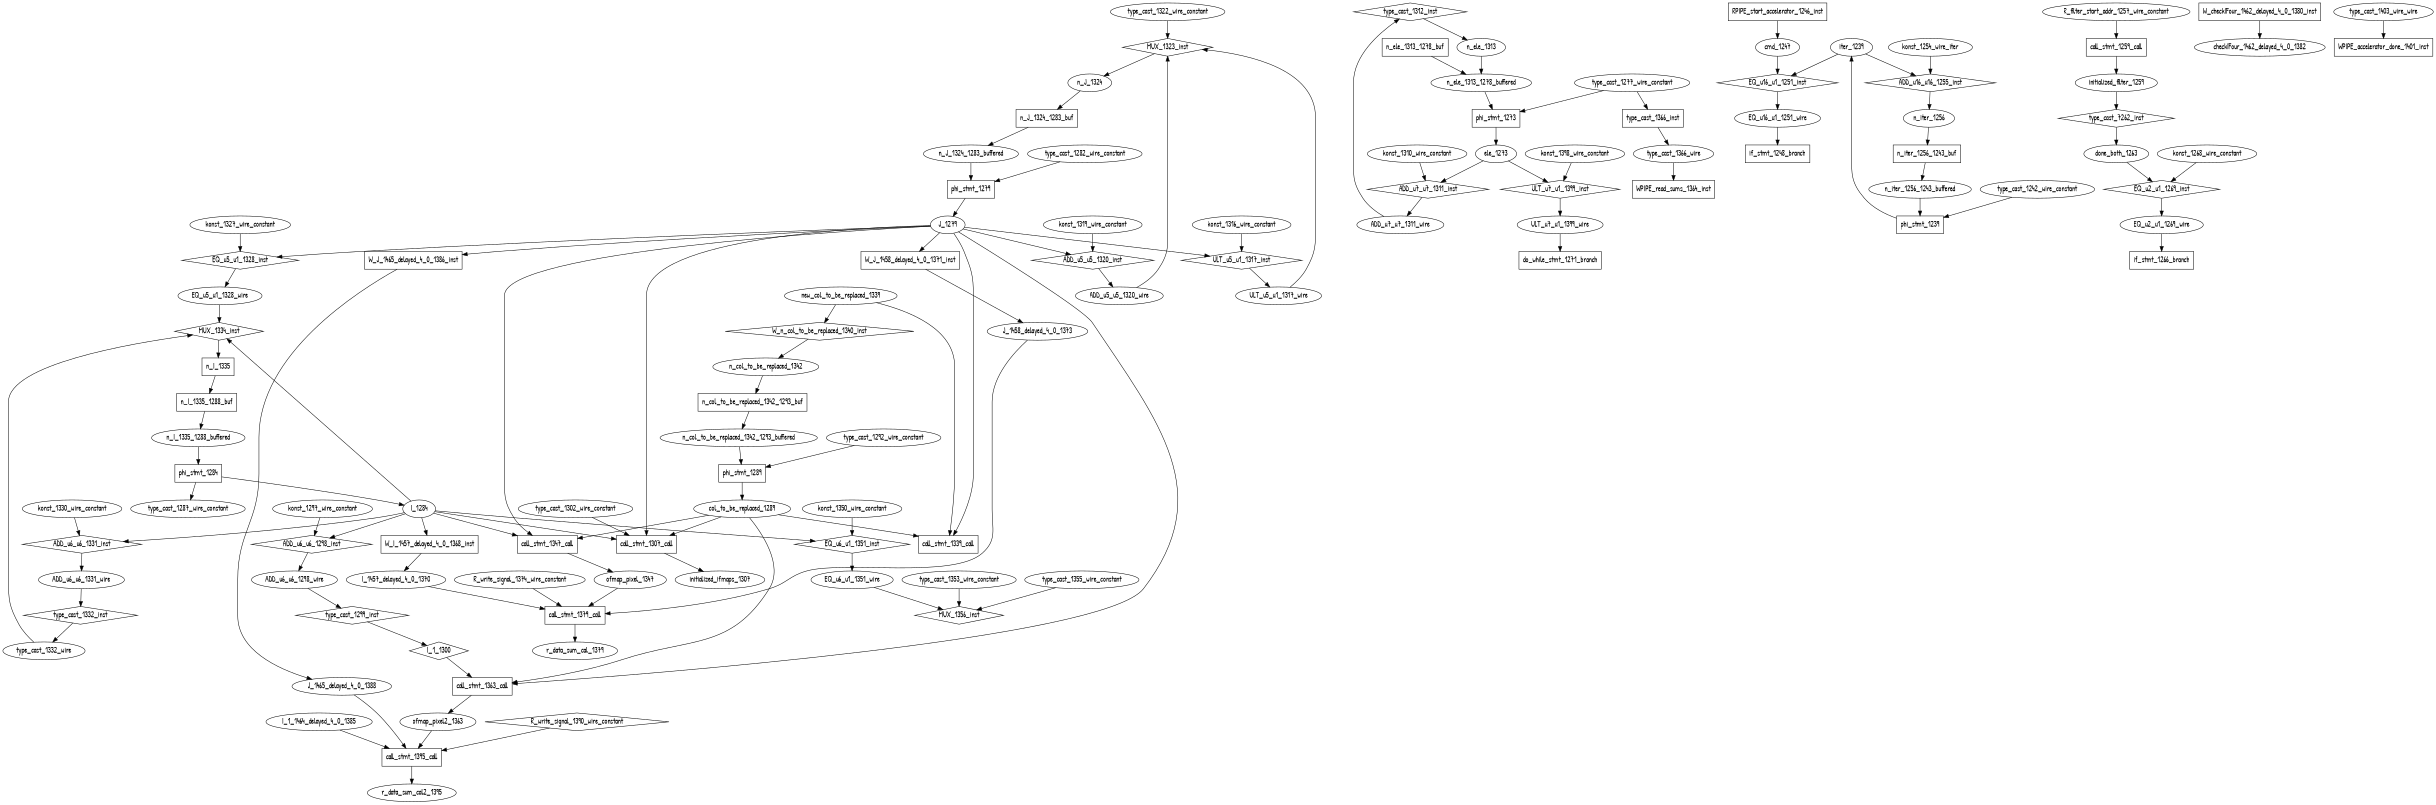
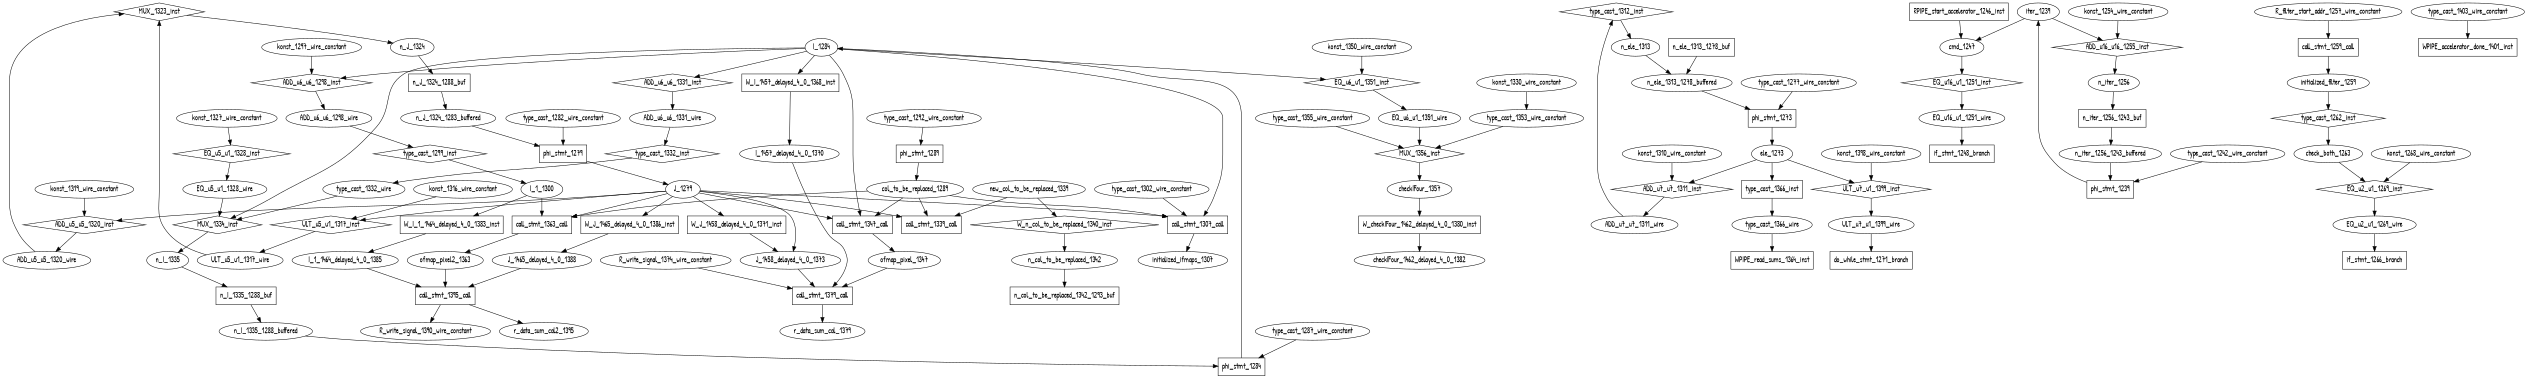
(1168, 12) -> none
(2384, 12) -> (2468, 12)
(1930, 47) -> (2118, 12)
(1817, 64) -> (2003, 28)
(1641, 98) -> (1772, 169)
(1047, 118) -> (439, 83)
(2116, 118) -> (2328, 118)
(2116, 154) -> (2328, 154)
none -> (1420, 189)
none -> (452, 225)
(606, 239) -> (756, 201)
(218, 367) -> (168, 260)
(739, 438) -> none
(194, 489) -> (1280, 348)
(76, 524) -> (1526, 98)
(439, 651) -> (542, 189)
(577, 722) -> (426, 331)
(498, 739) -> (437, 311)
